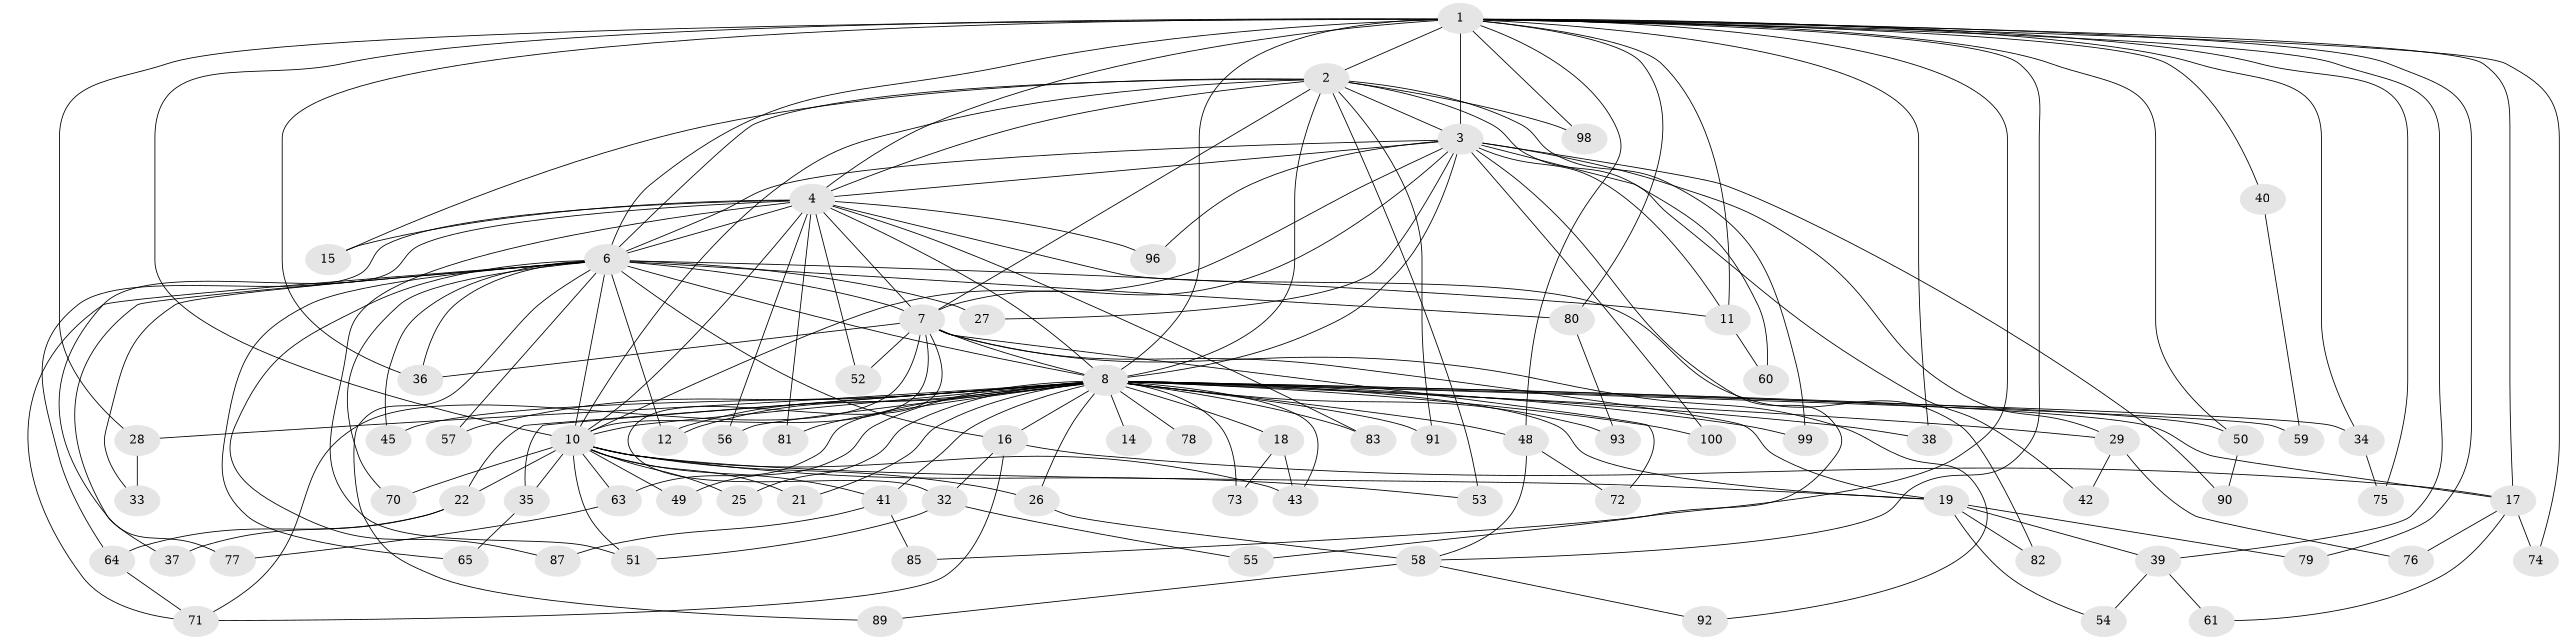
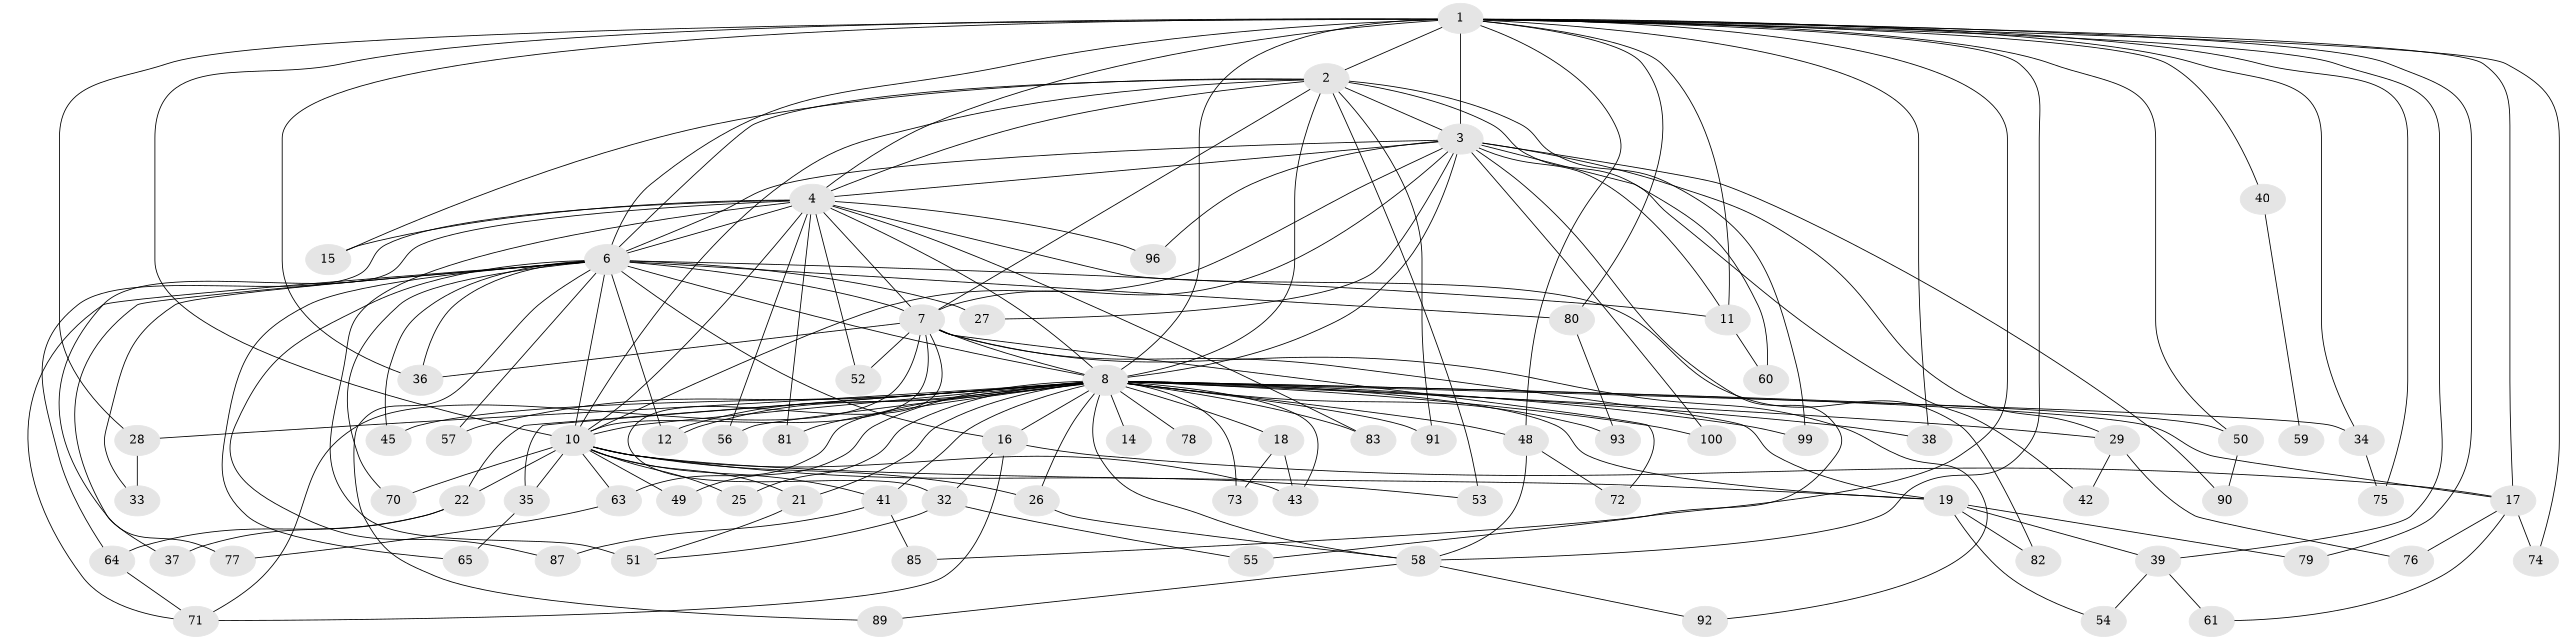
(1584, 139) -> none
(1707, 399) -> (1209, 517)
(583, 503) -> (716, 535)
